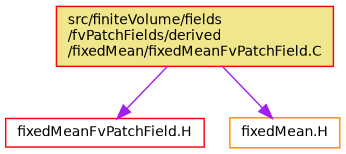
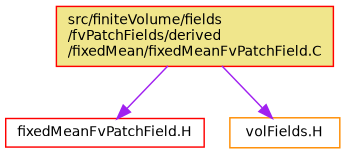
(285, 133) -> (285, 133)
